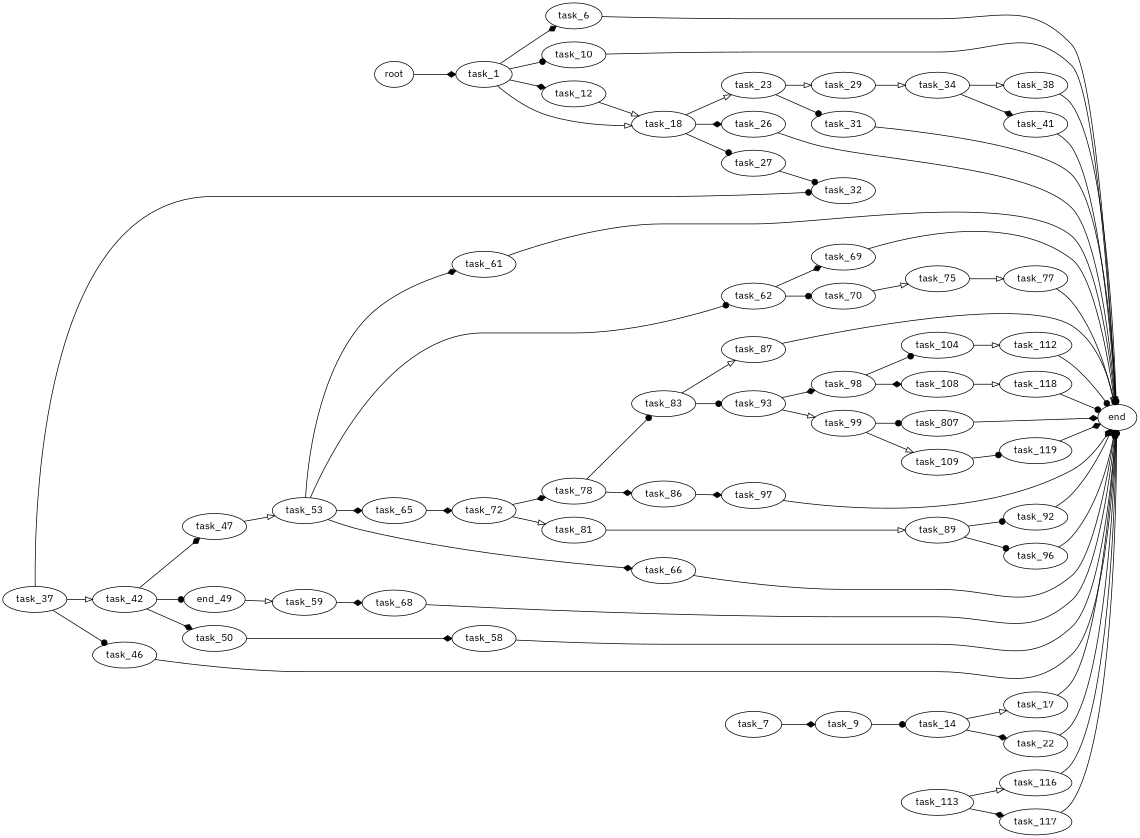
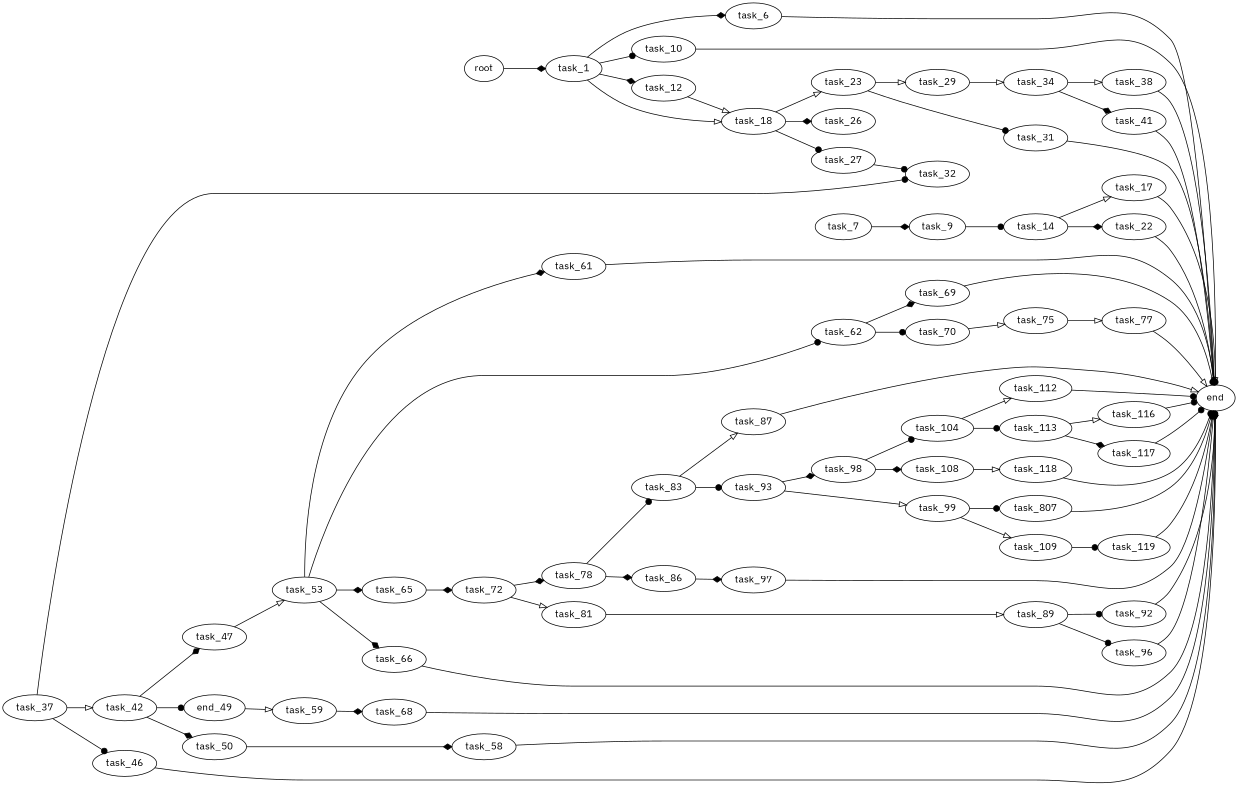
(1023, 183) -> none
none -> (984, 428)
